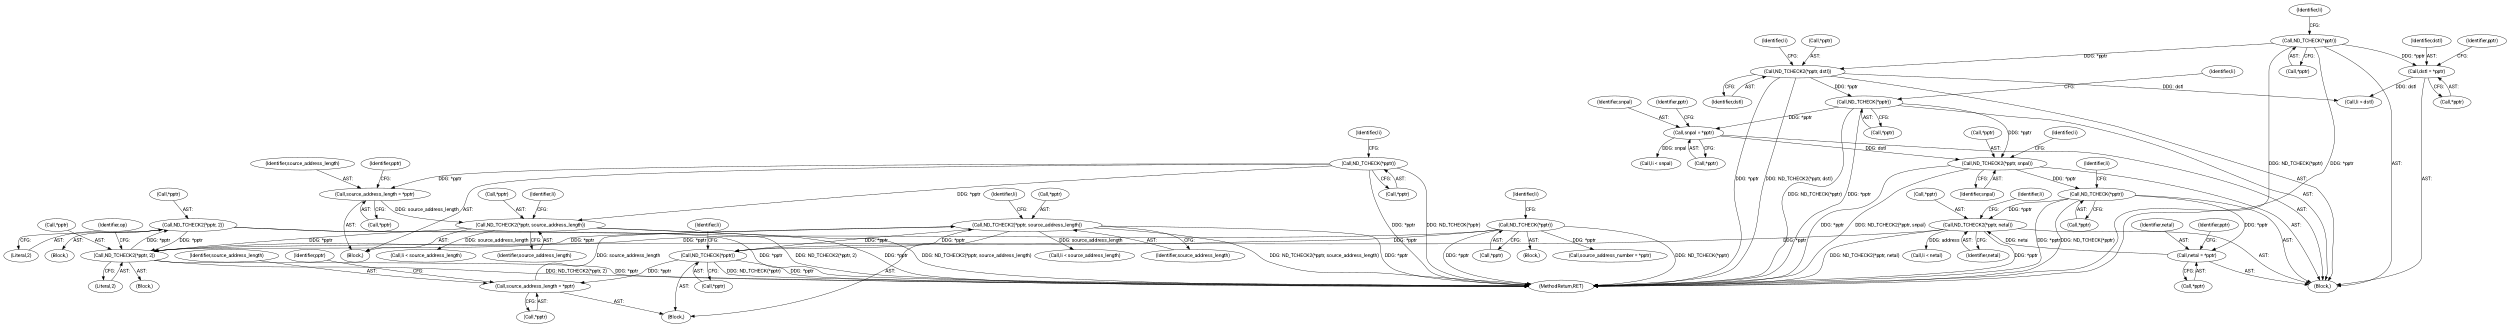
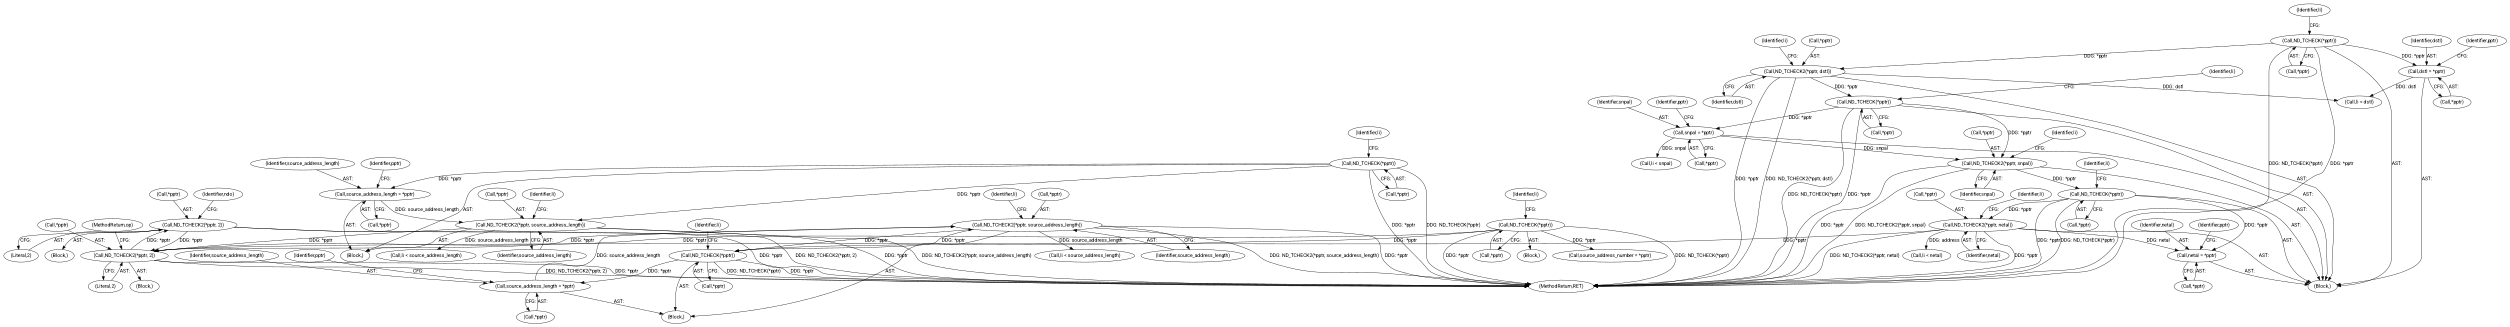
(1876, 148) -> (1876, 148)
none -> (218, 194)
(112, 225) -> (112, 225)
(2078, 250) -> (2098, 235)
